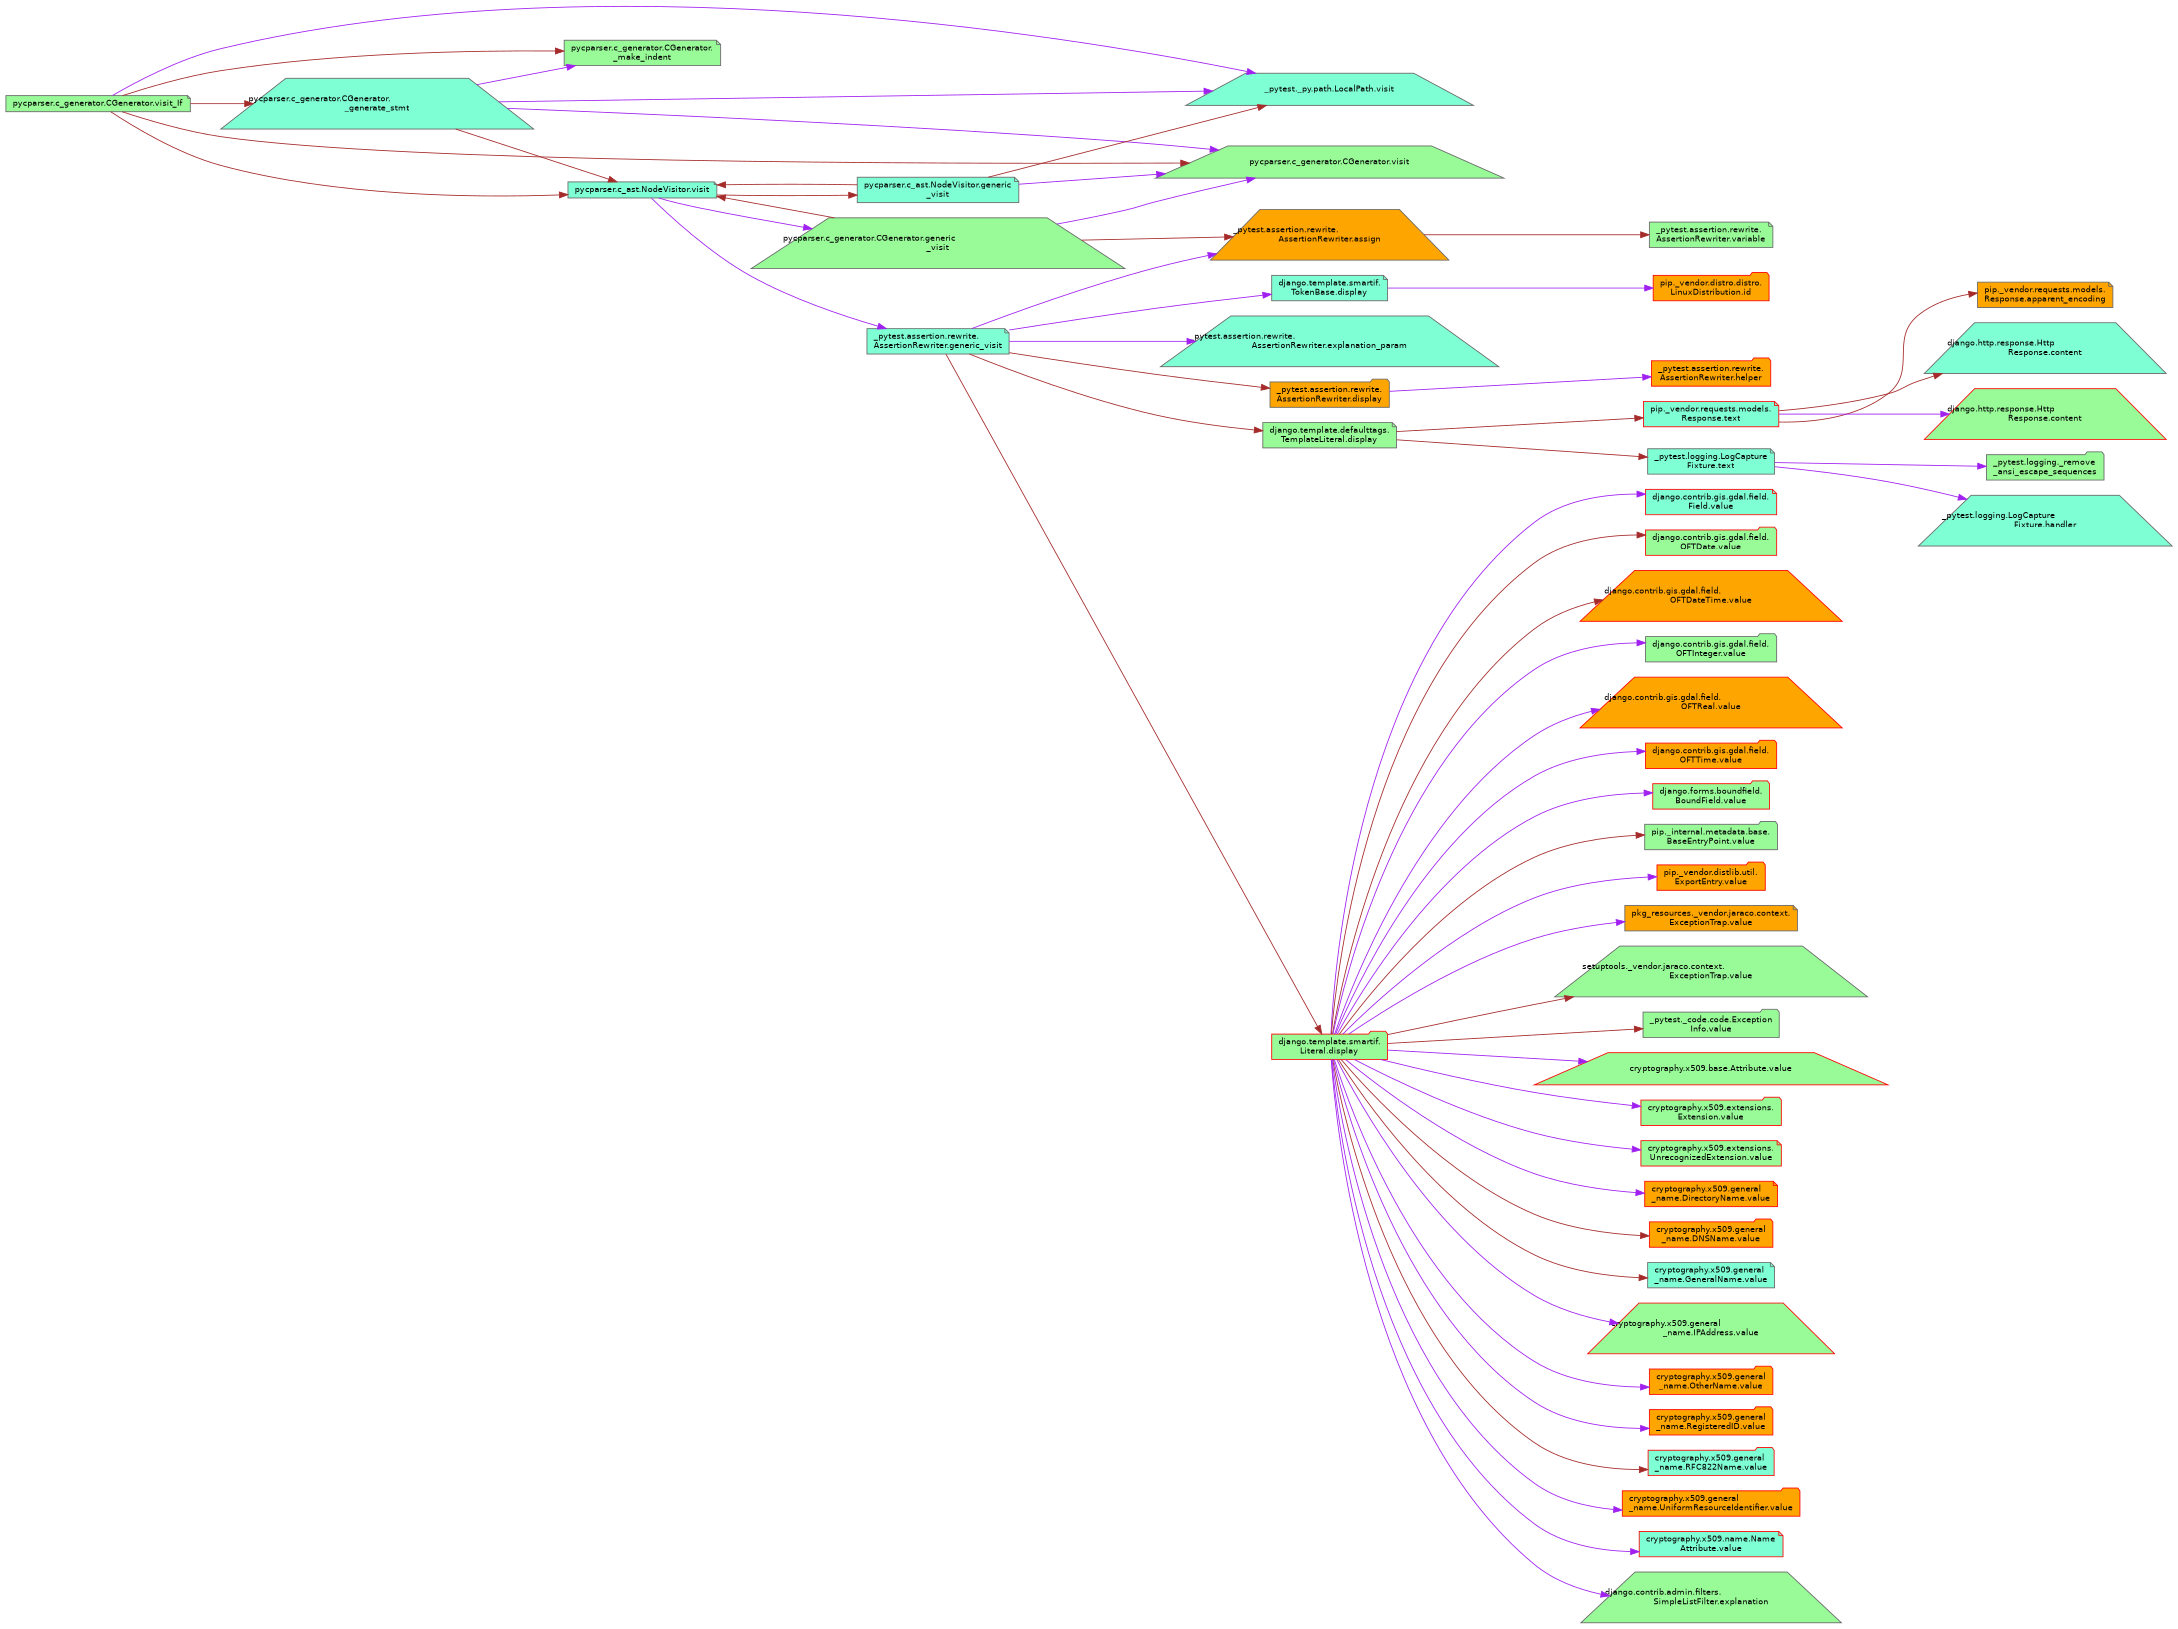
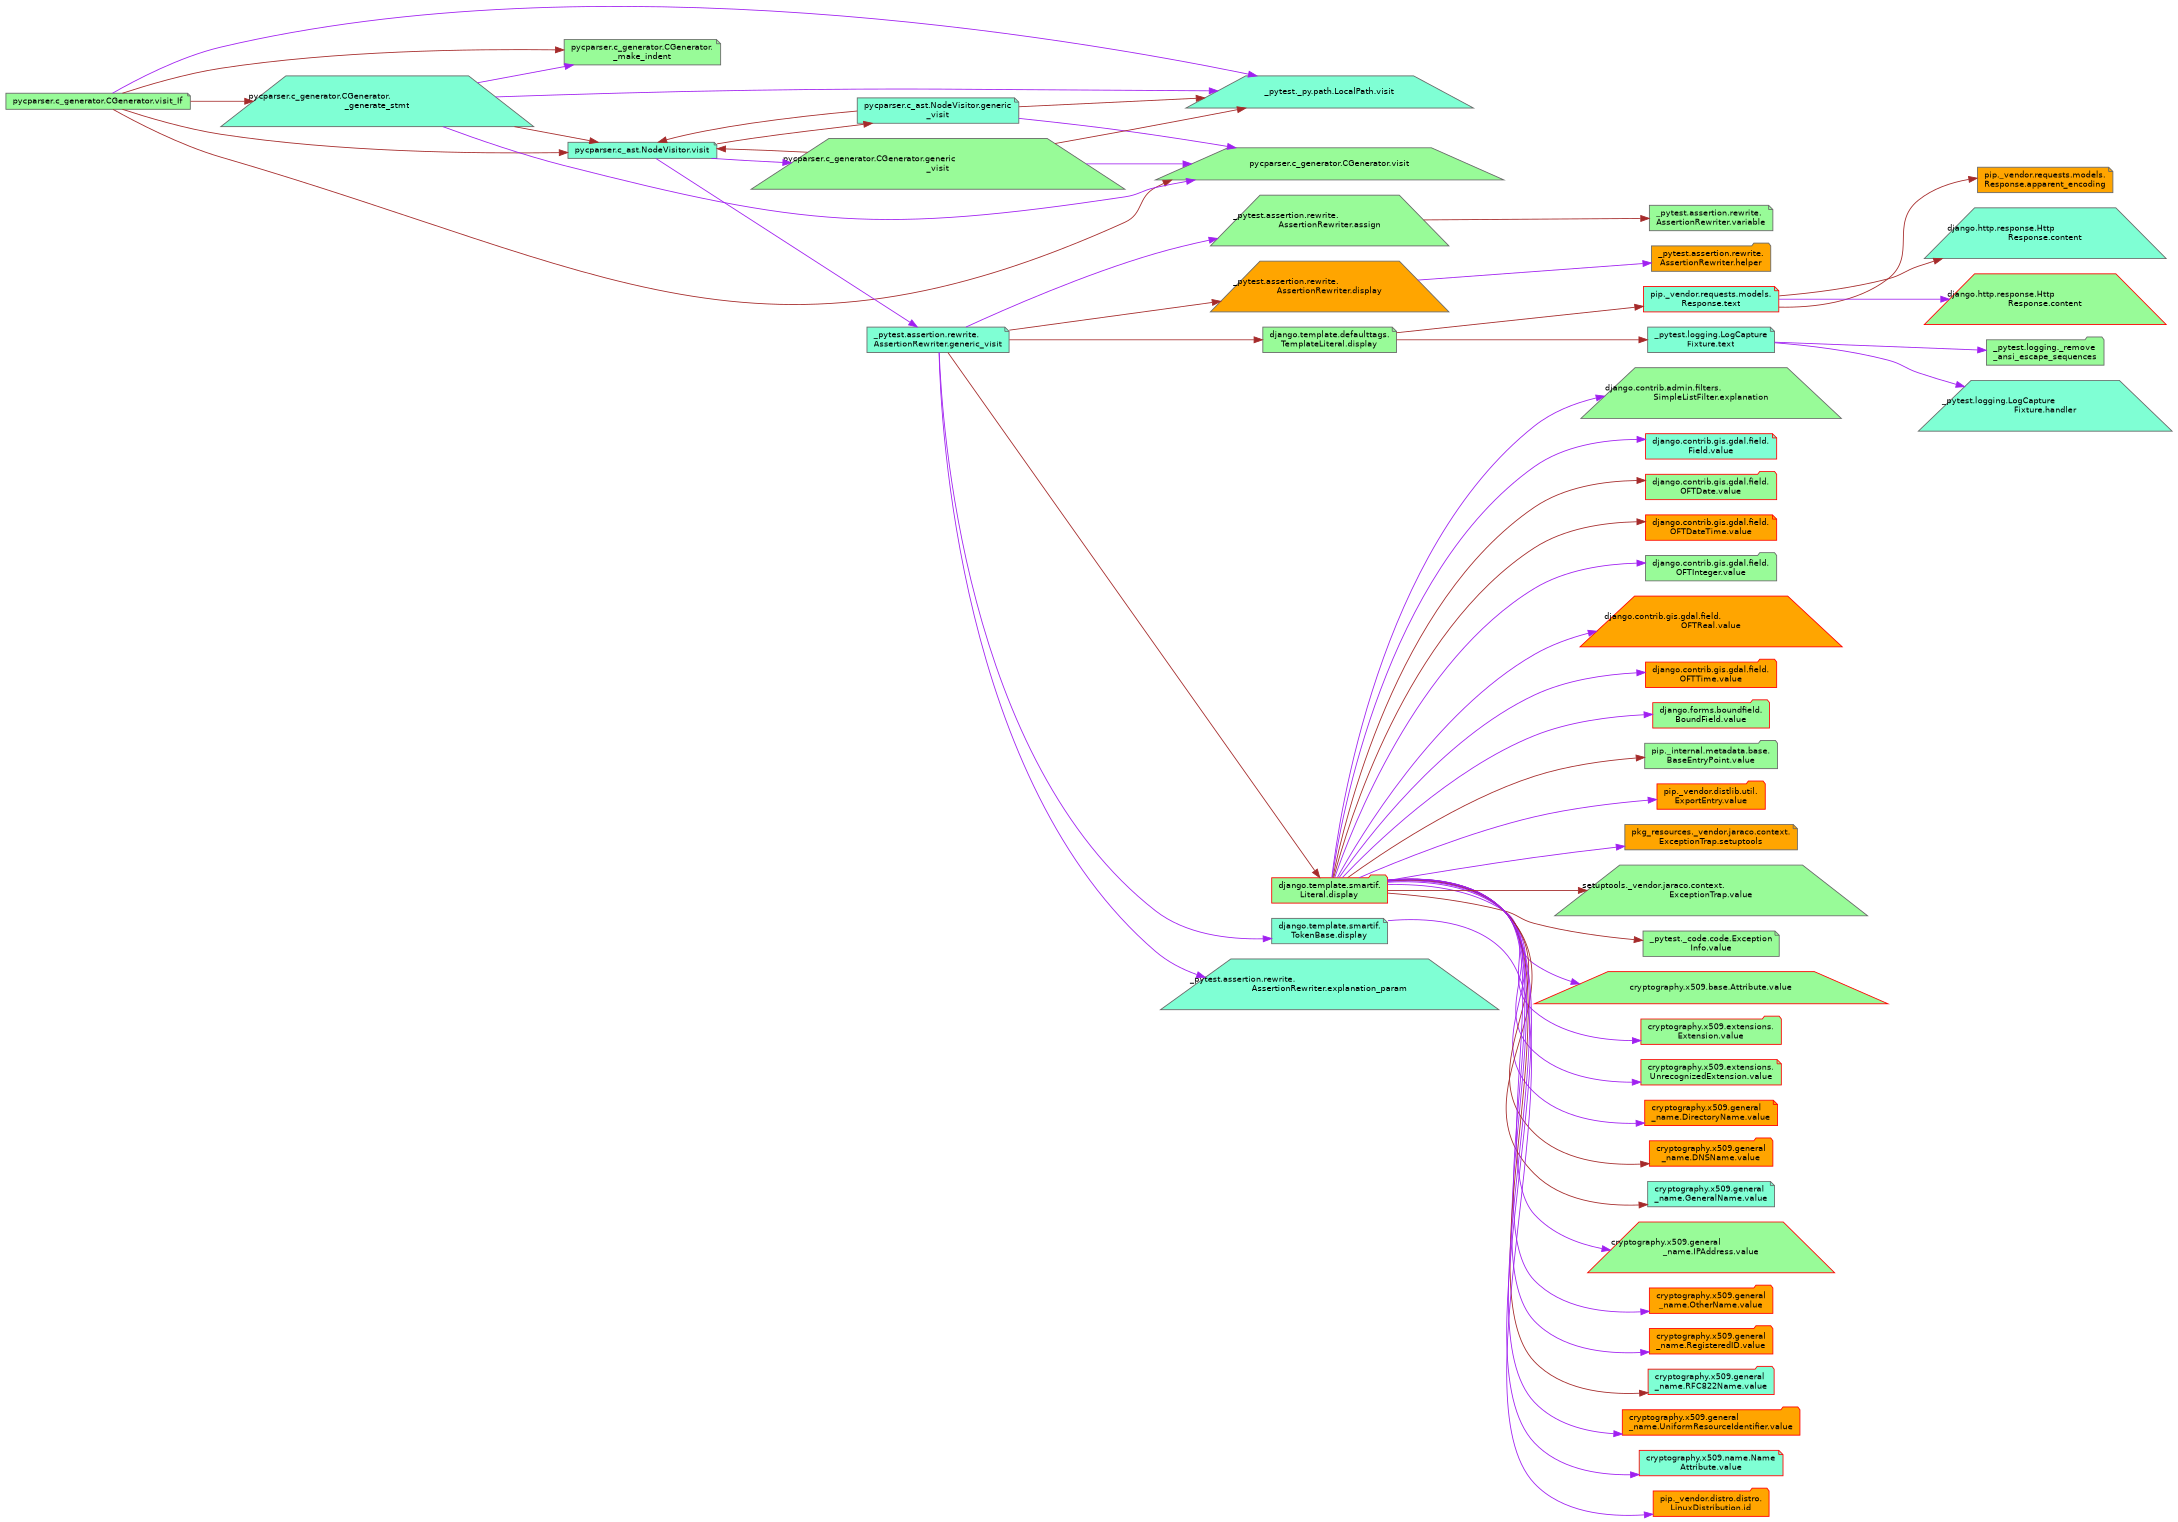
(1330, 235) -> (1330, 221)
(1153, 239) -> (1146, 127)
(1711, 374) -> (1711, 259)
(1330, 395) -> (1330, 286)
(1711, 596) -> (1711, 528)
(1711, 918) -> (1711, 837)
(1711, 1025) -> (1711, 944)
